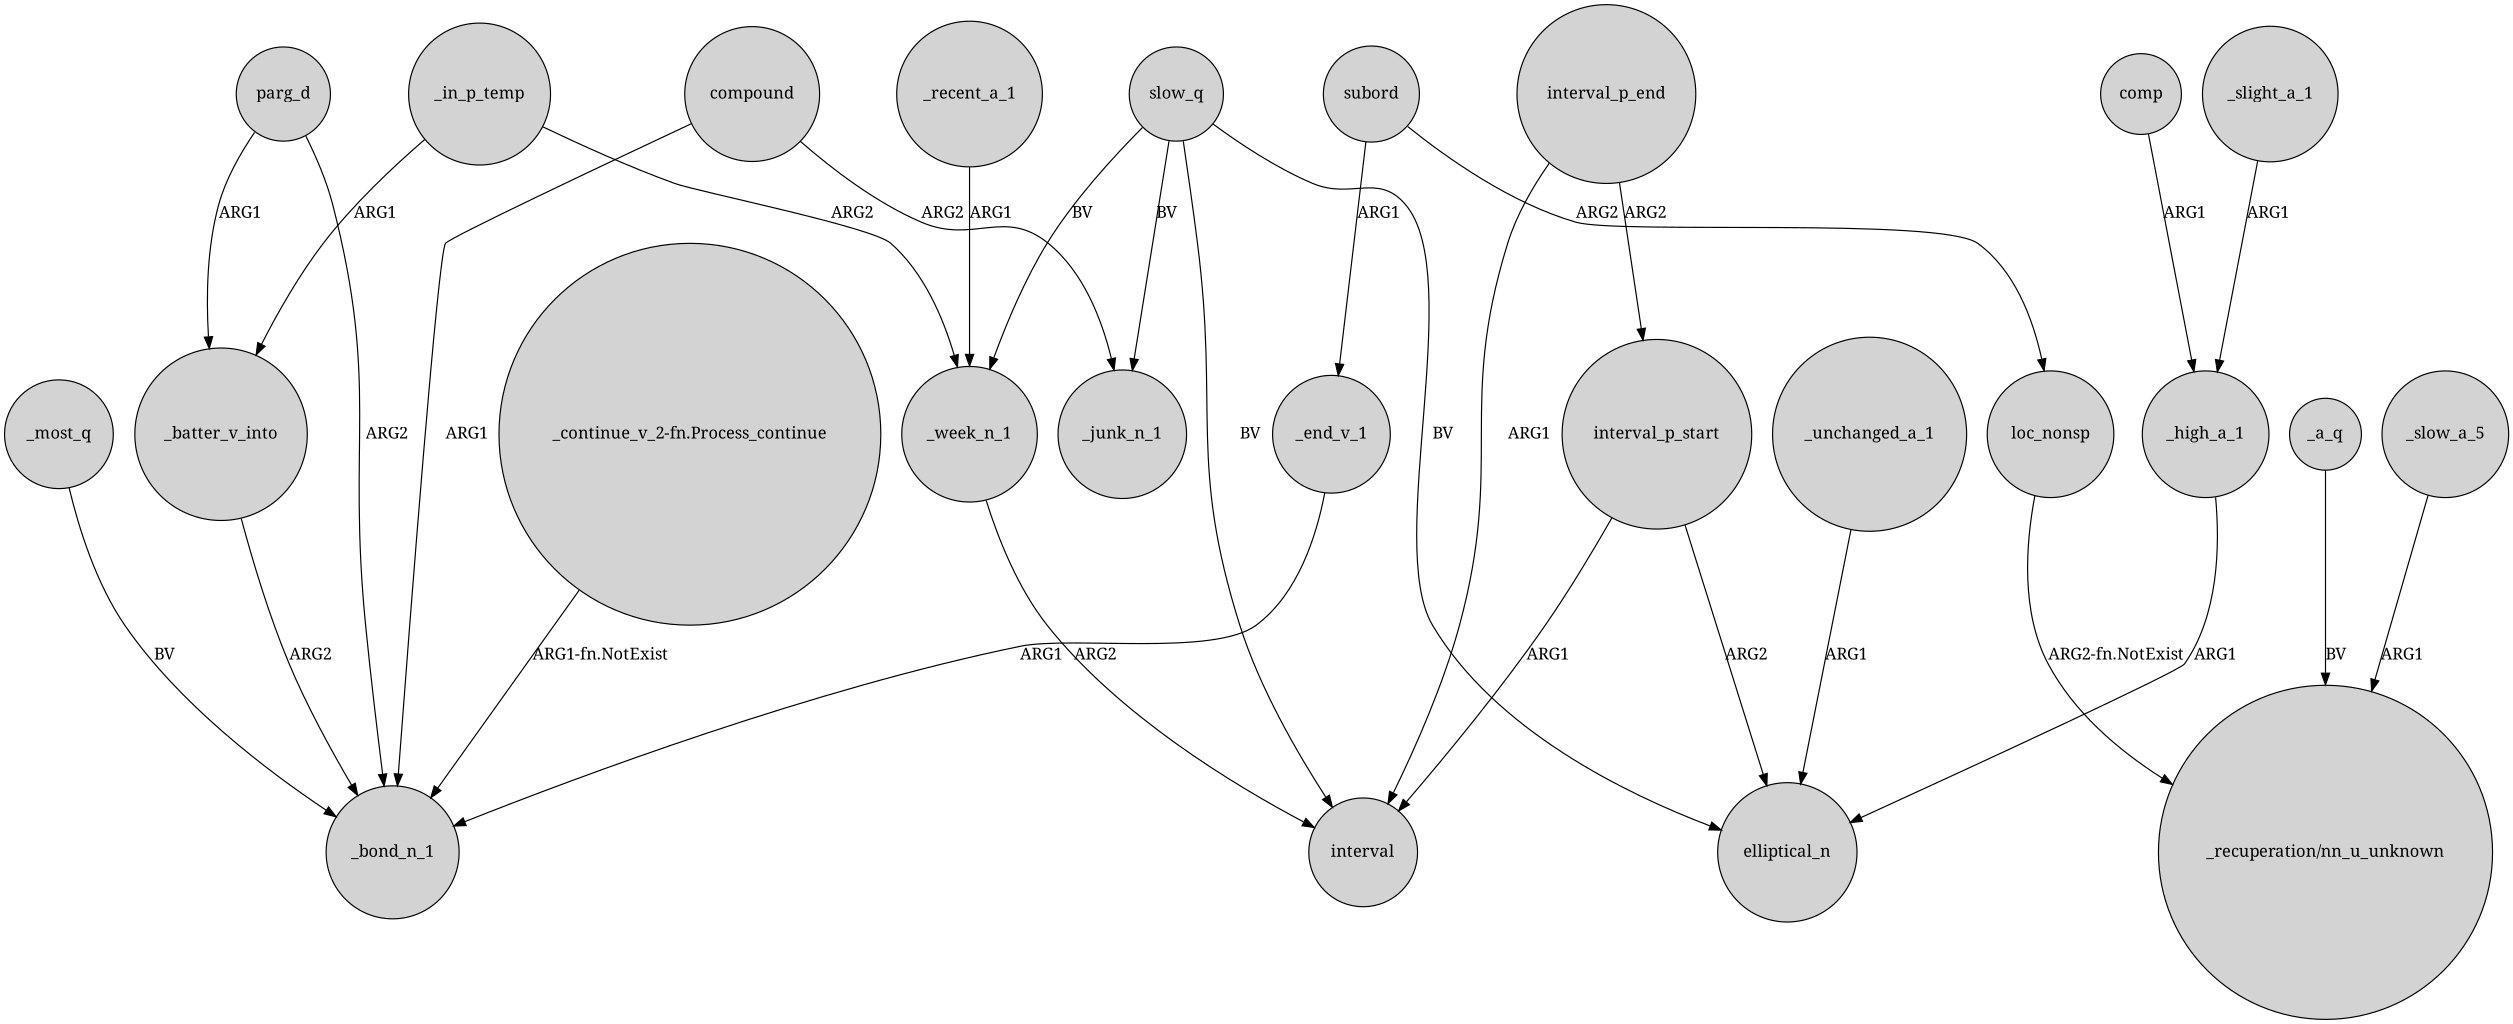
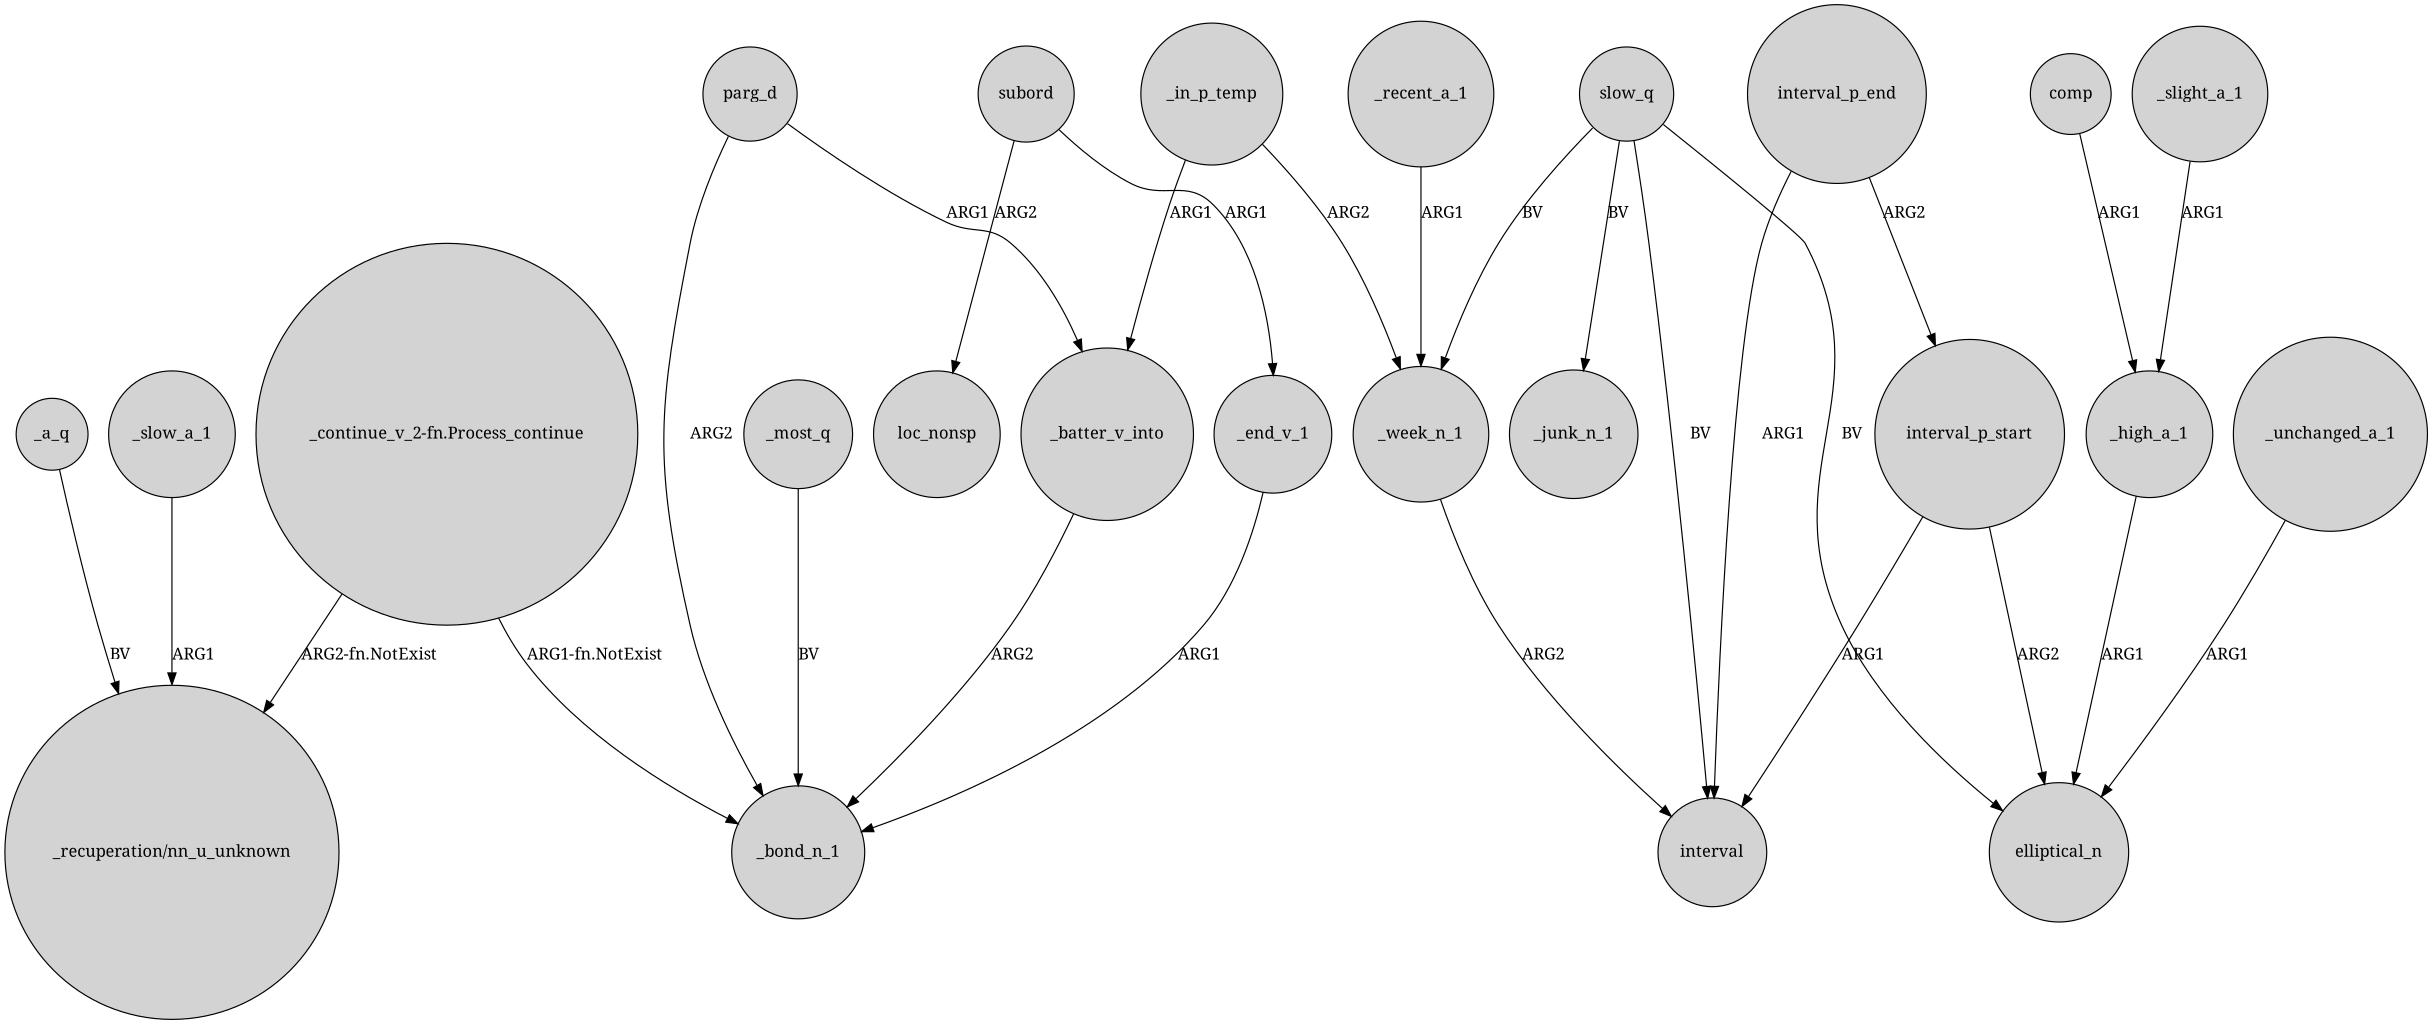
(752, 94) -> none
(2445, 434) -> (172, 434)
(2046, 660) -> (306, 648)
